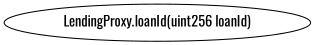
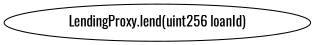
(157, 23) -> (157, 23)
